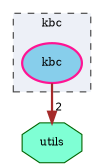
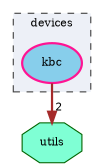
(52, 24) -> (52, 24)
